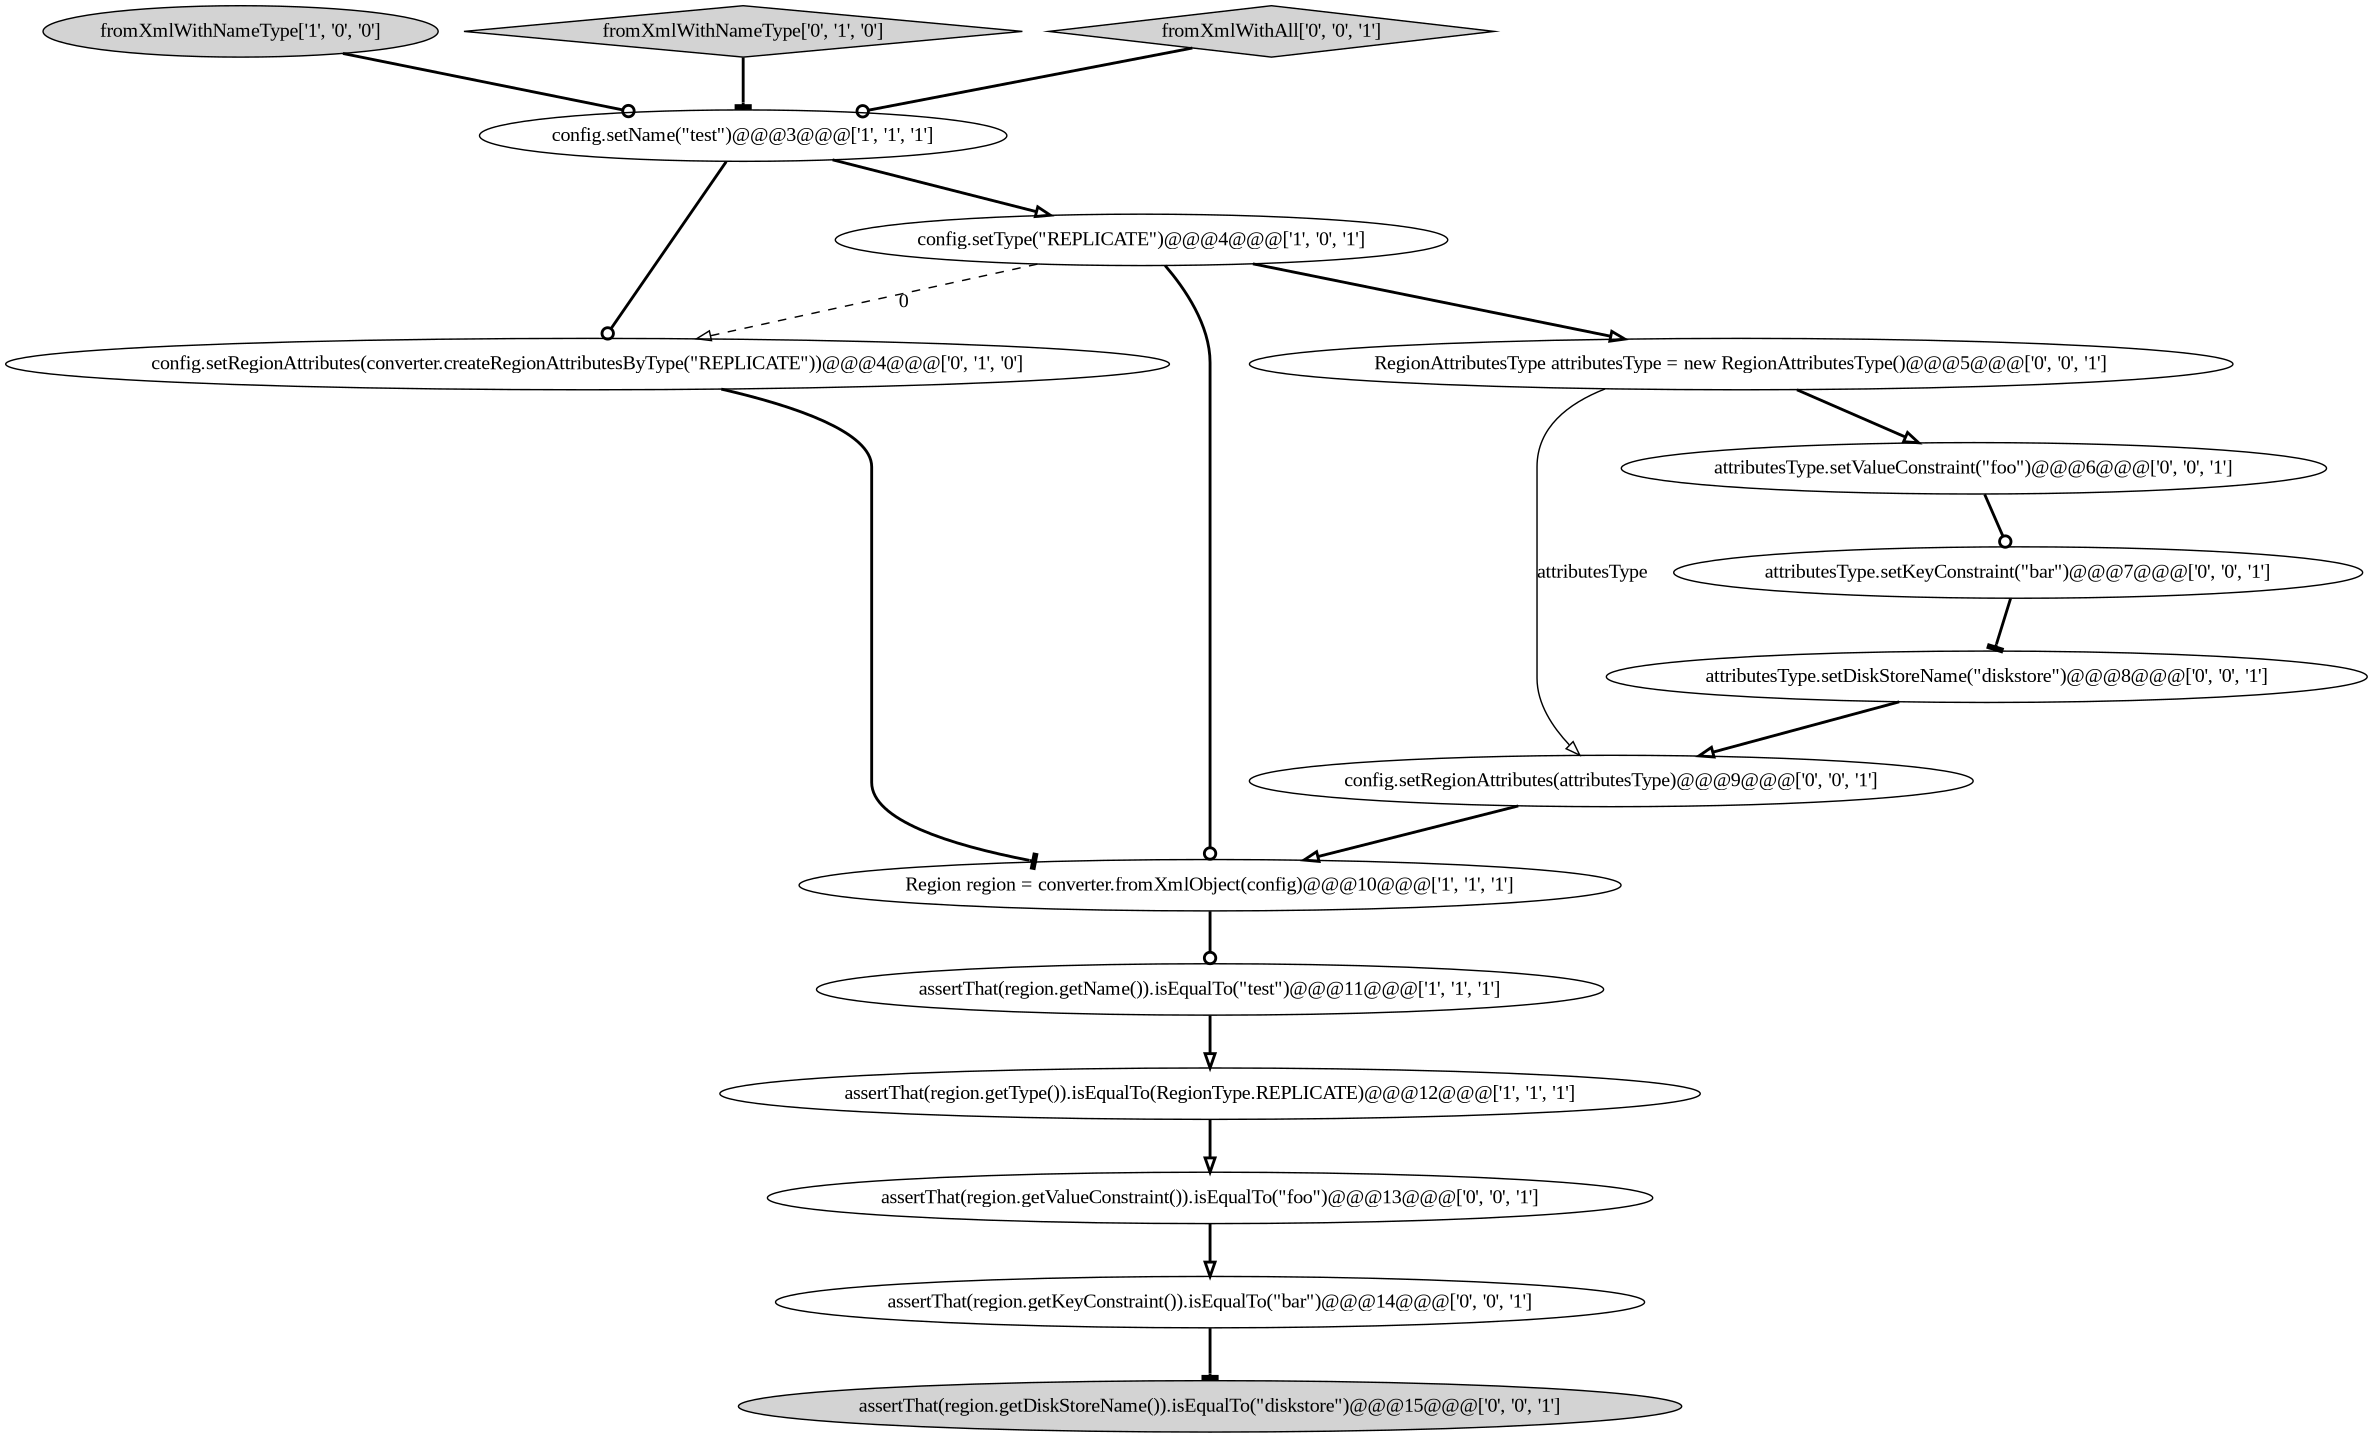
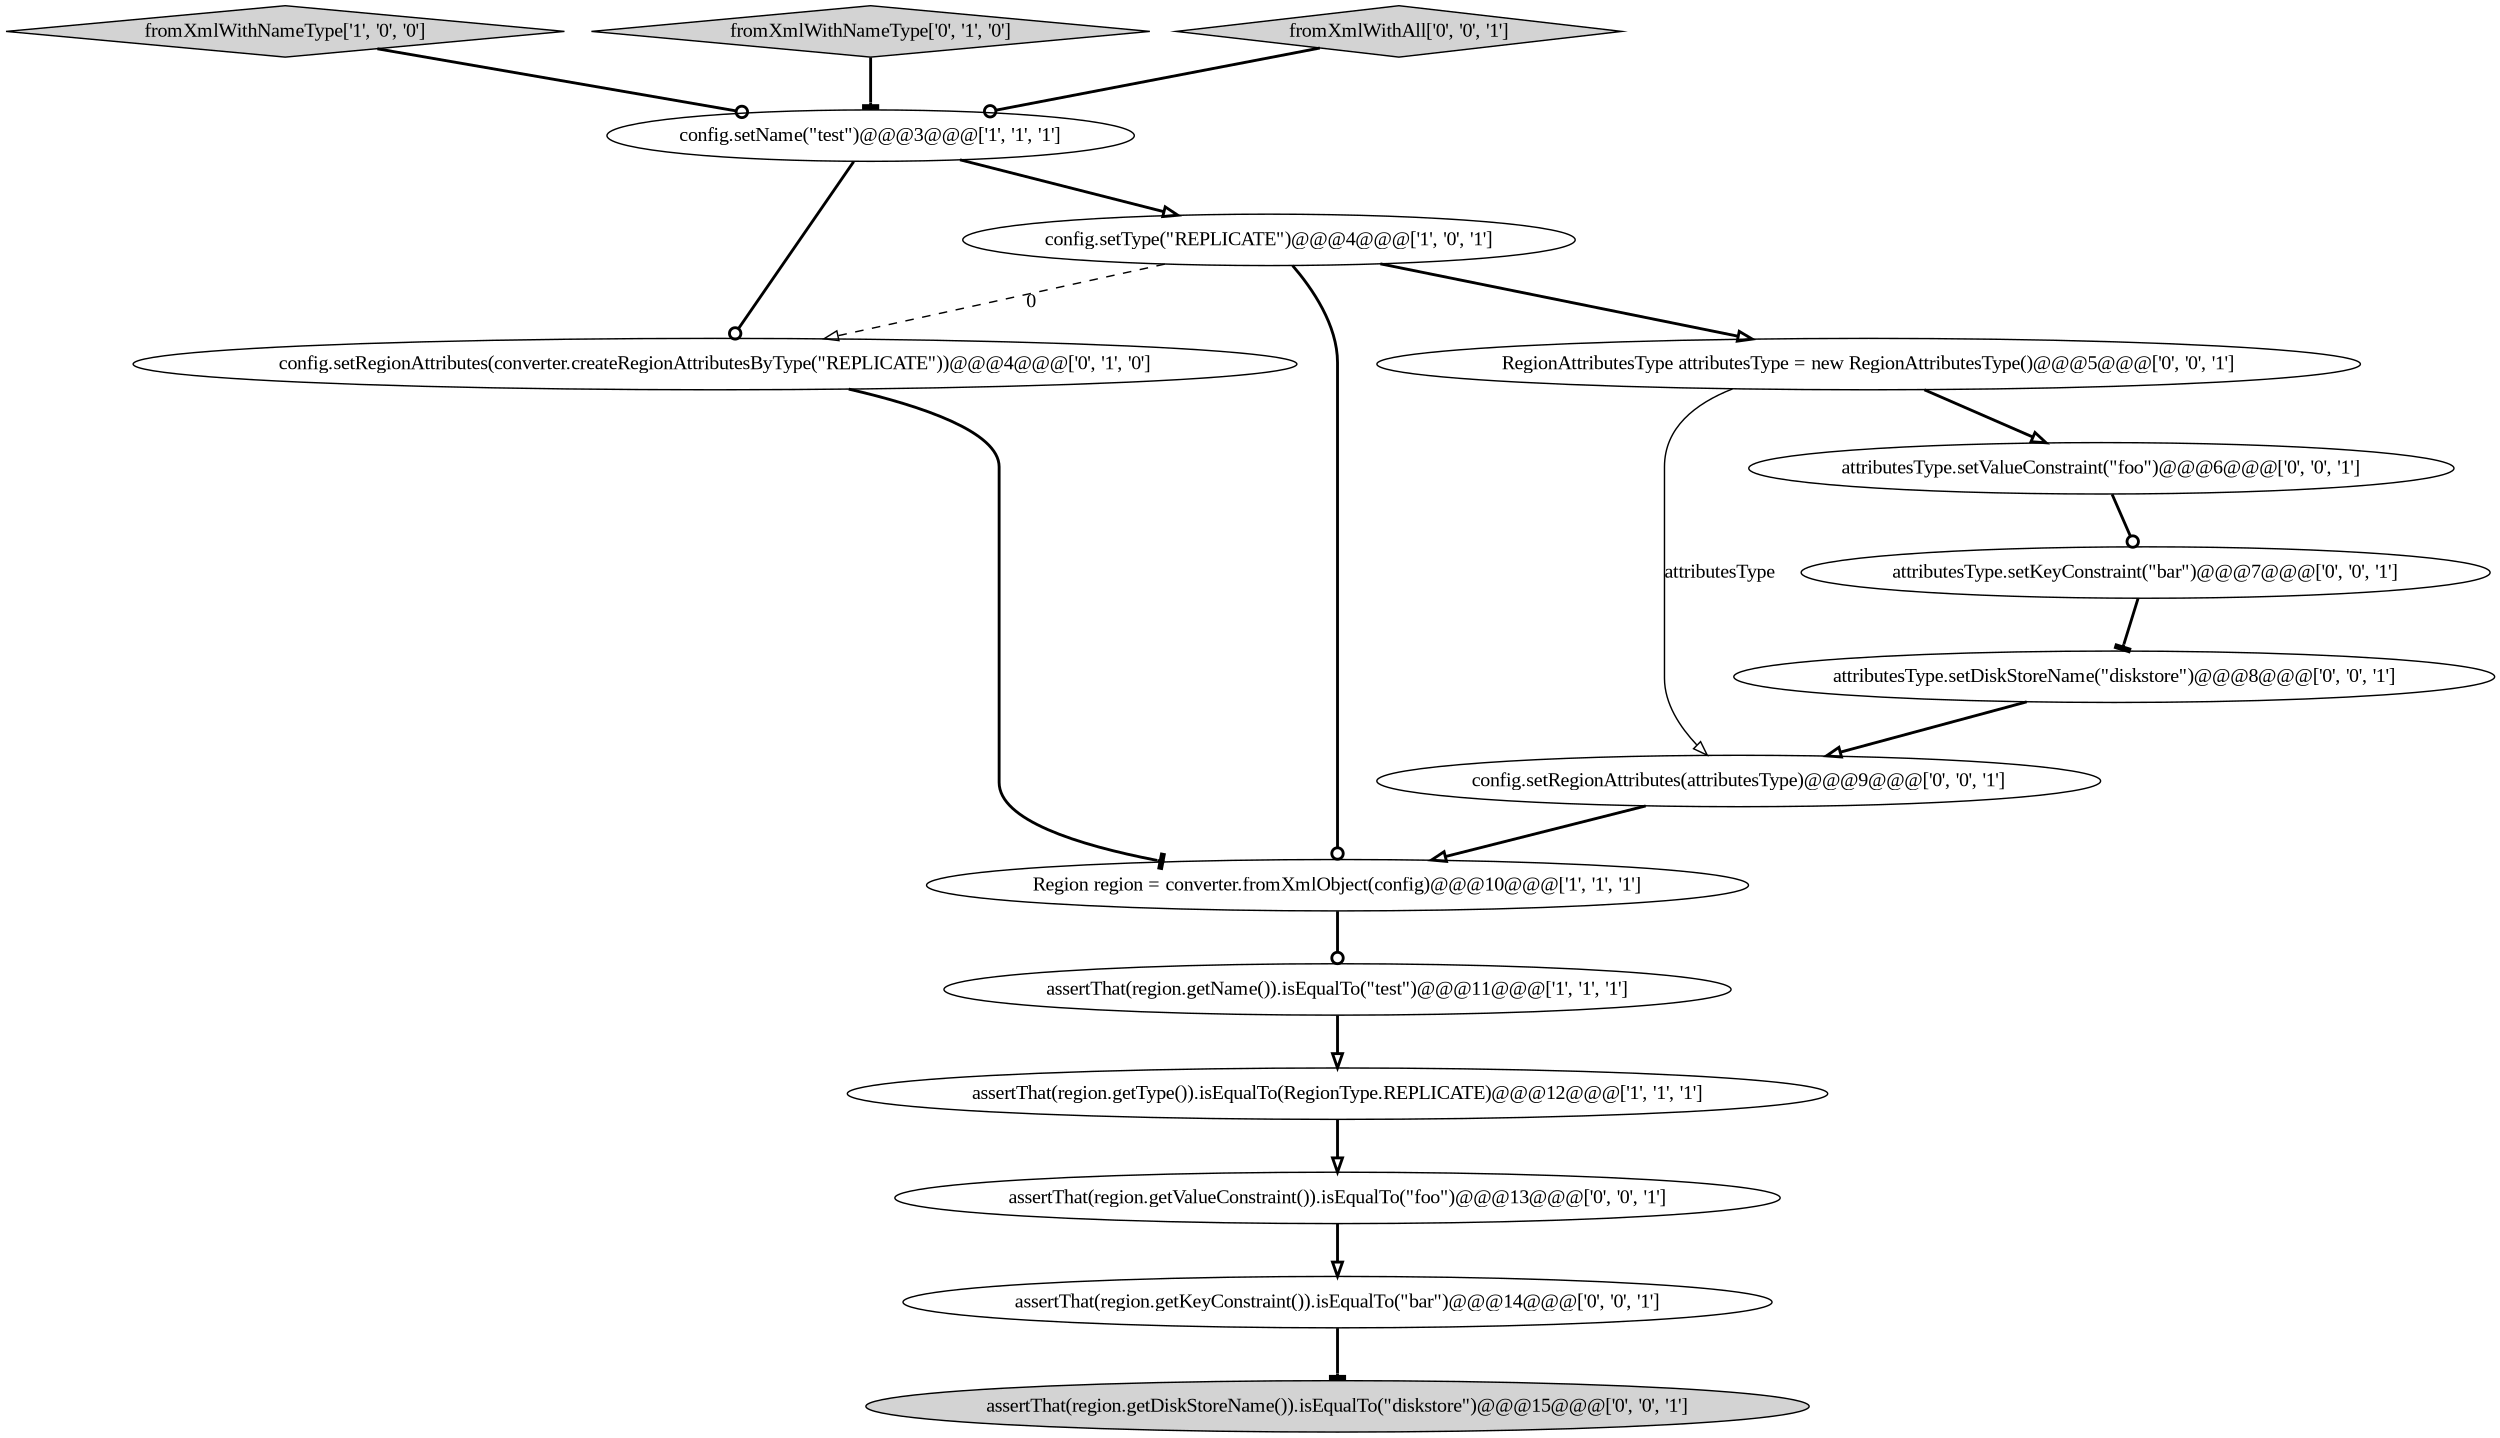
(241, 31) -> (285, 31)
